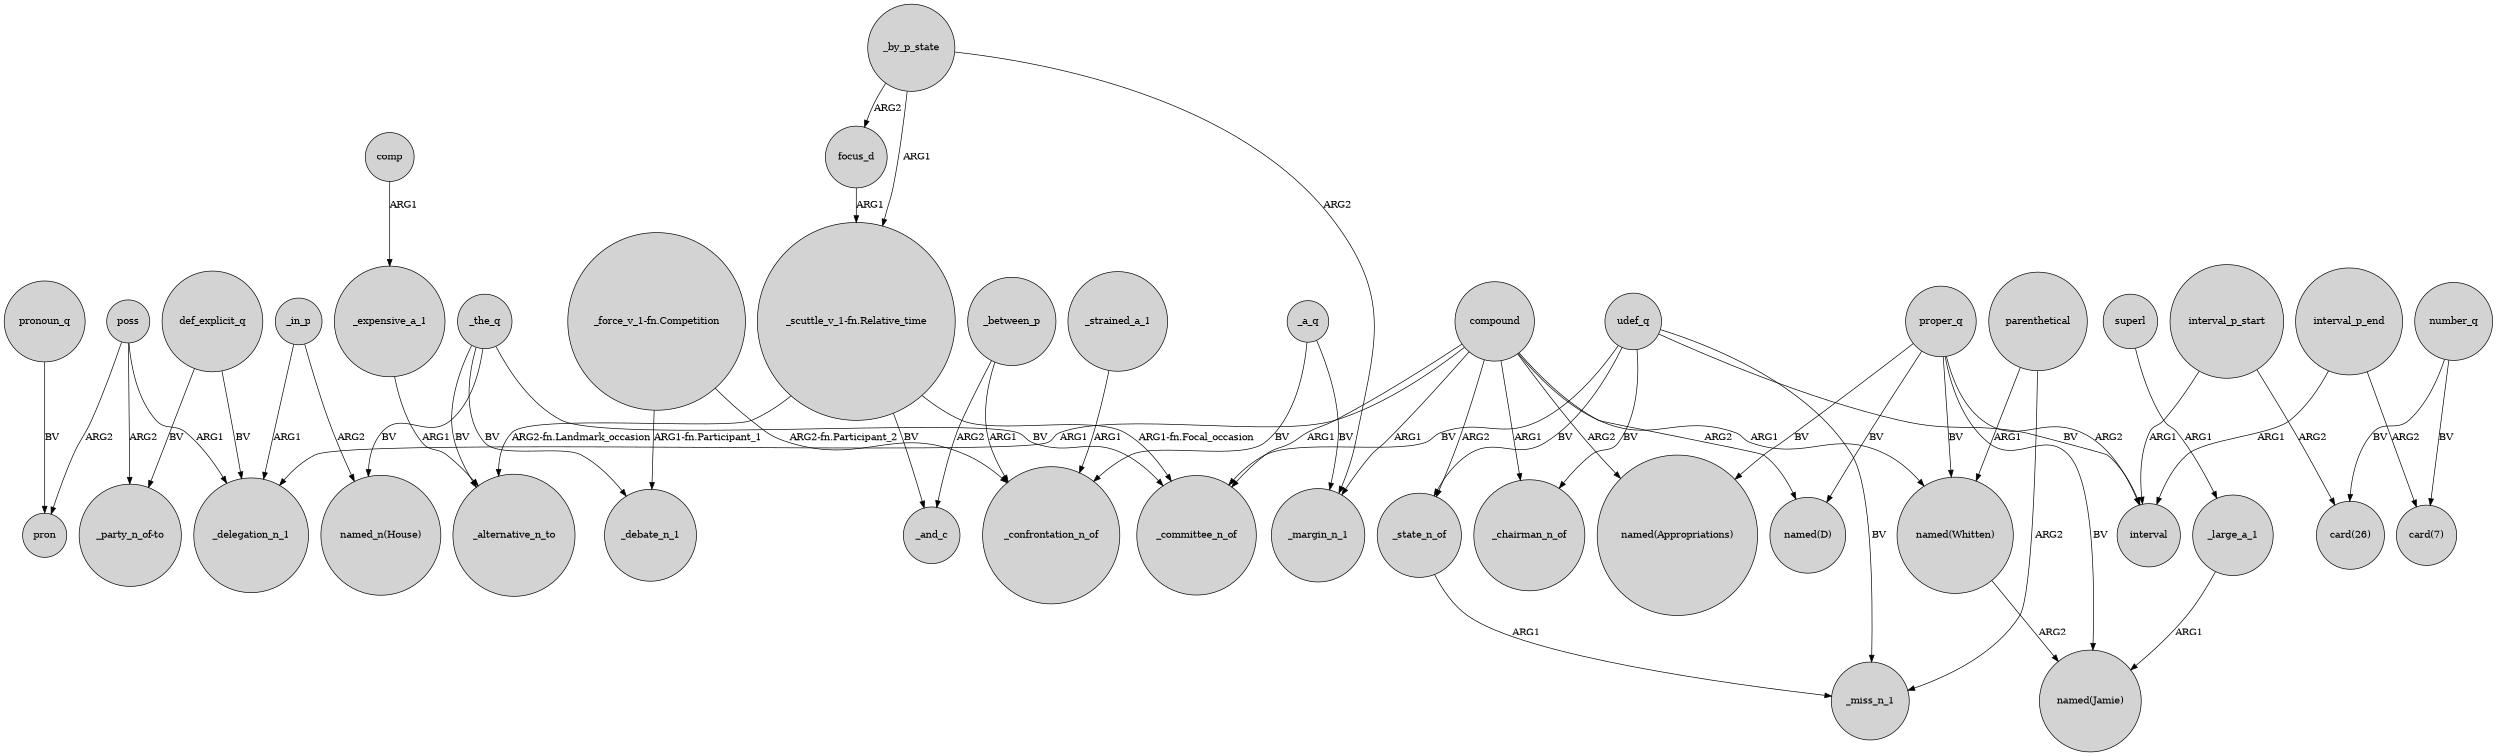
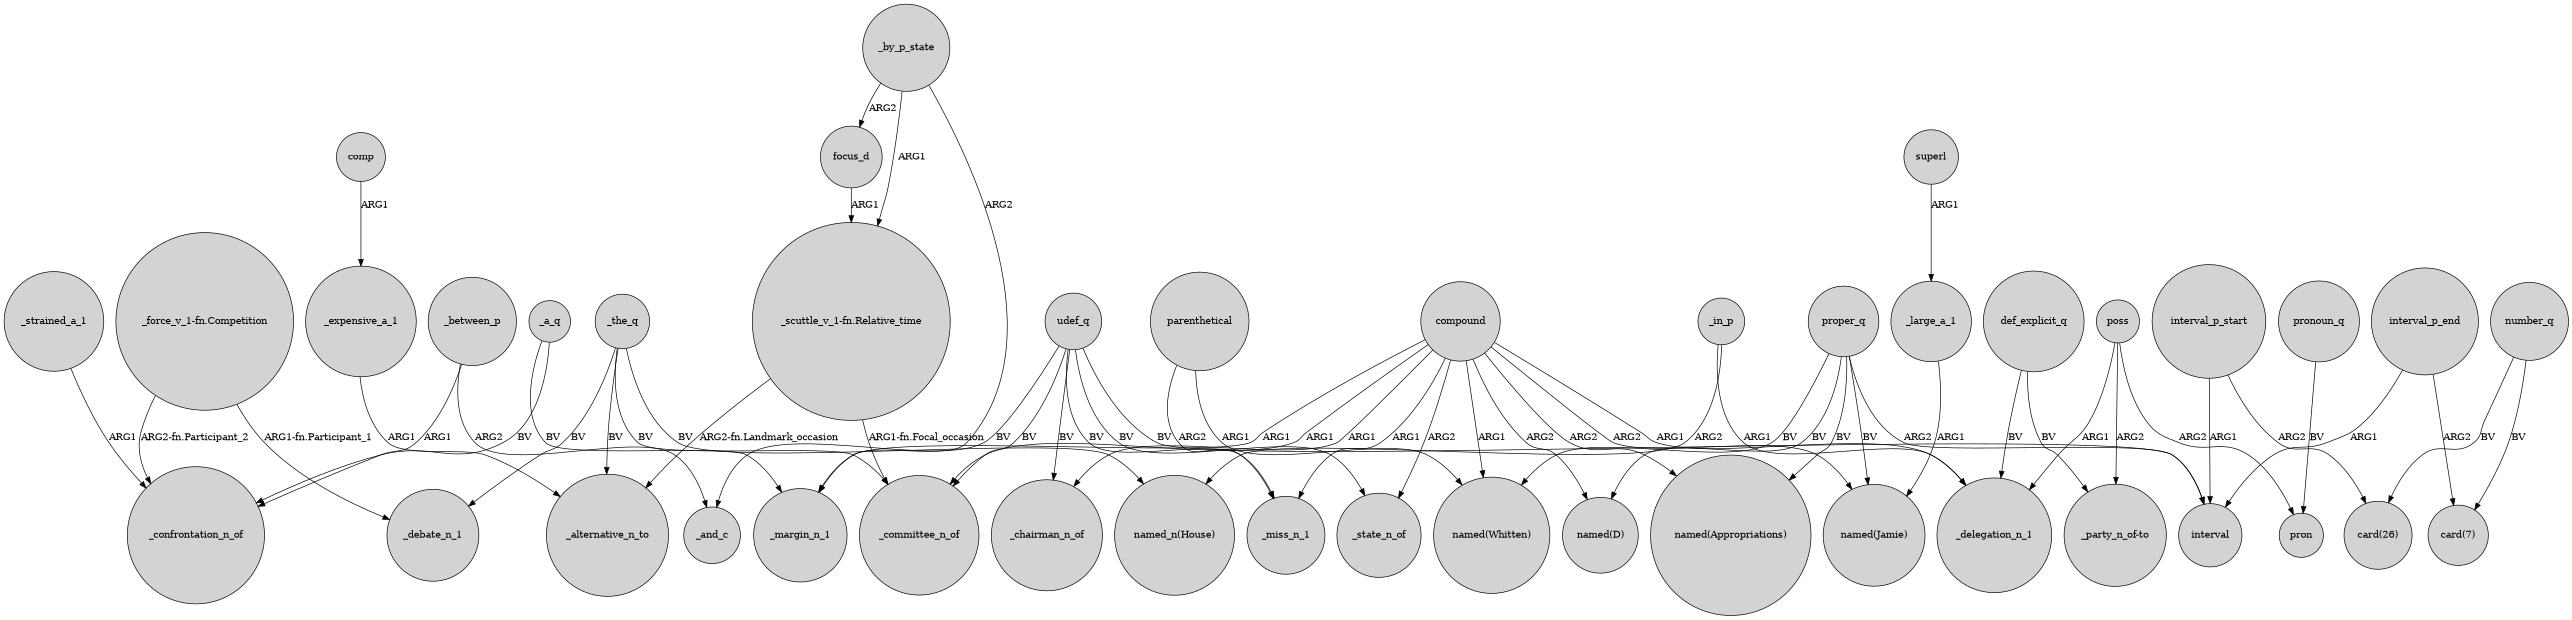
(909, 457) -> (858, 446)
(2023, 618) -> (1610, 441)
(1617, 663) -> (1383, 440)
